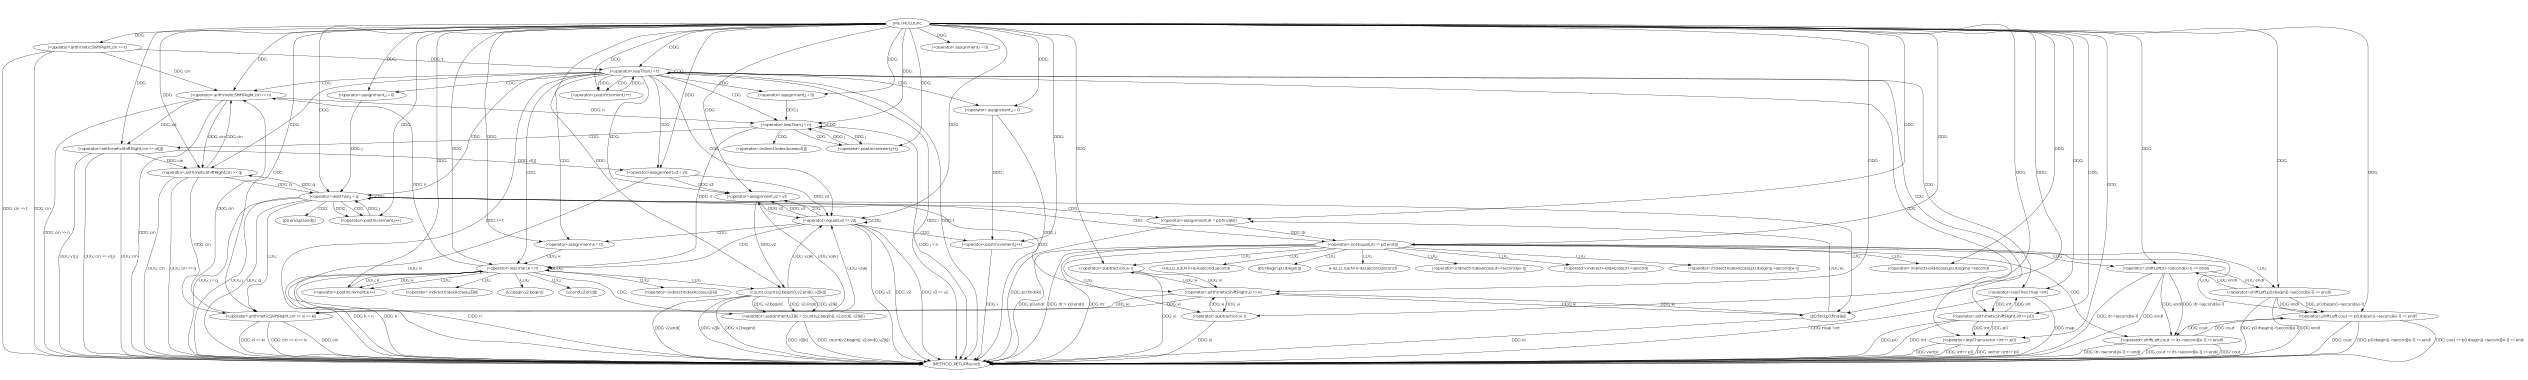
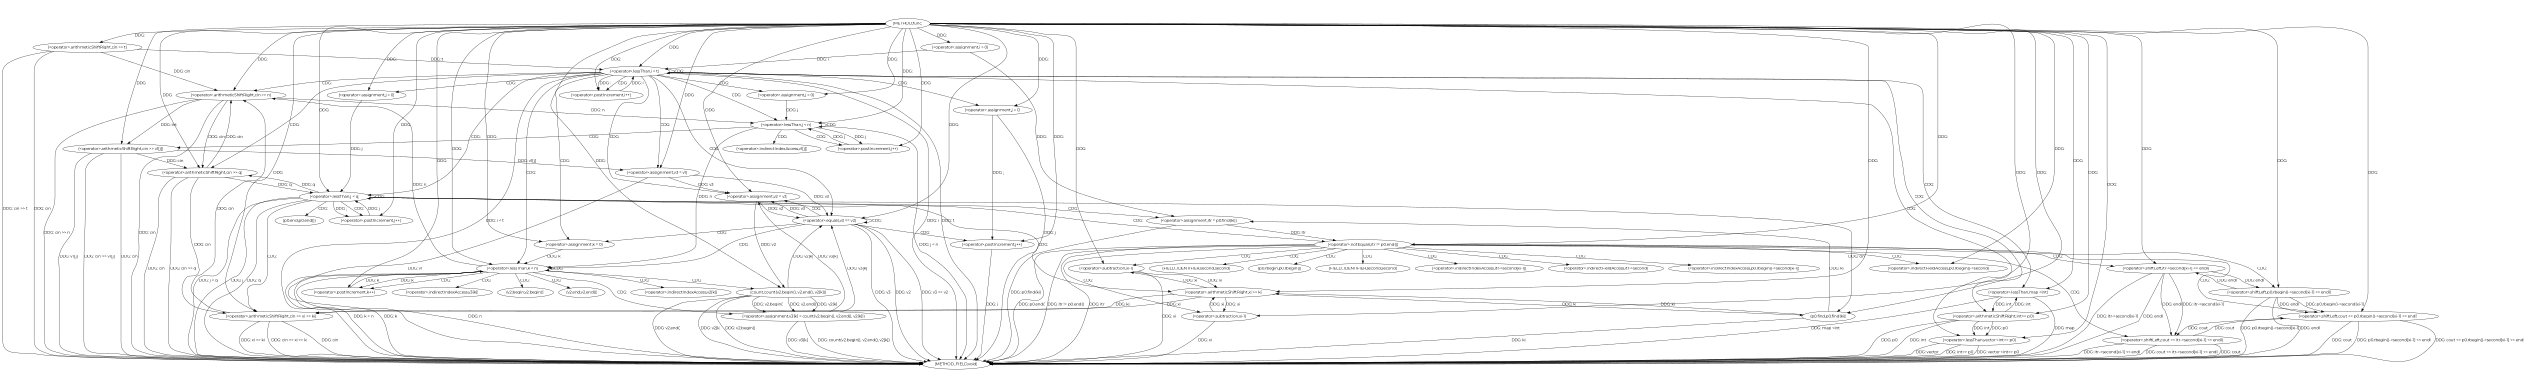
(1895, 36) -> (1041, 165)
none -> (797, 59)
(1857, 257) -> (1857, 257)
(956, 364) -> (956, 364)
